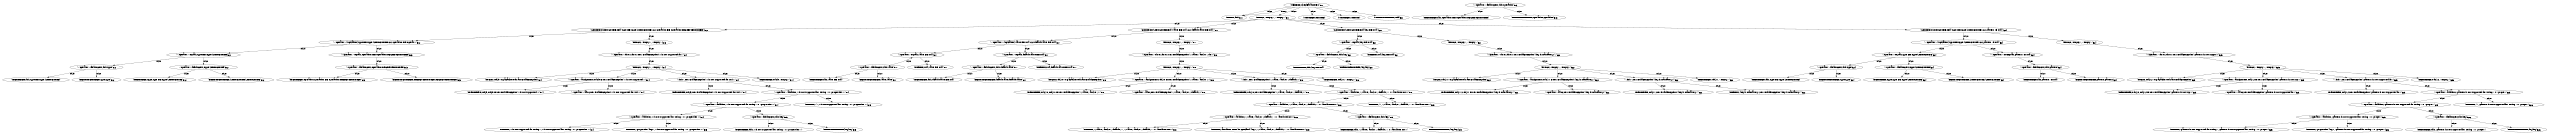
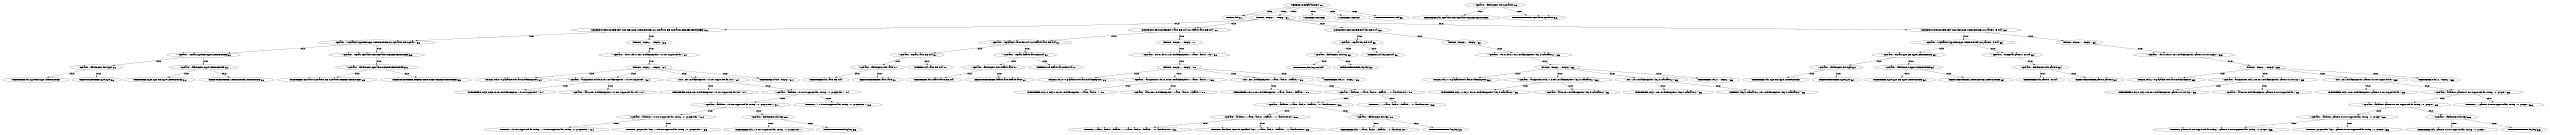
(901, 62) -> (895, 60)
